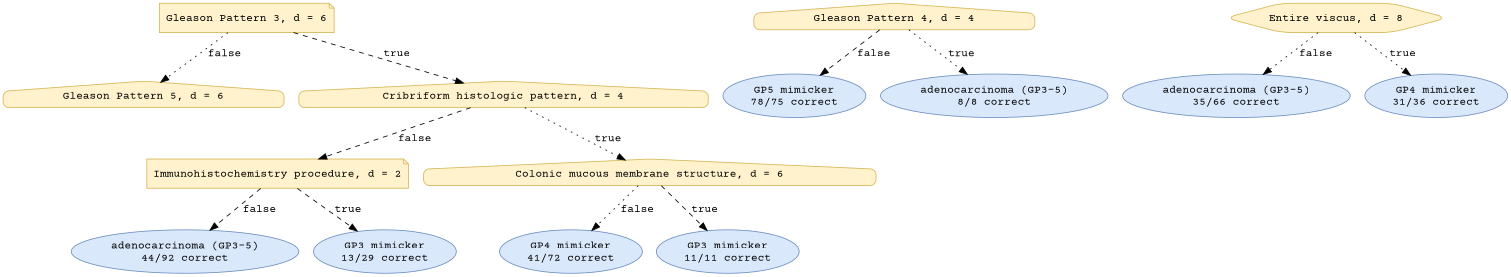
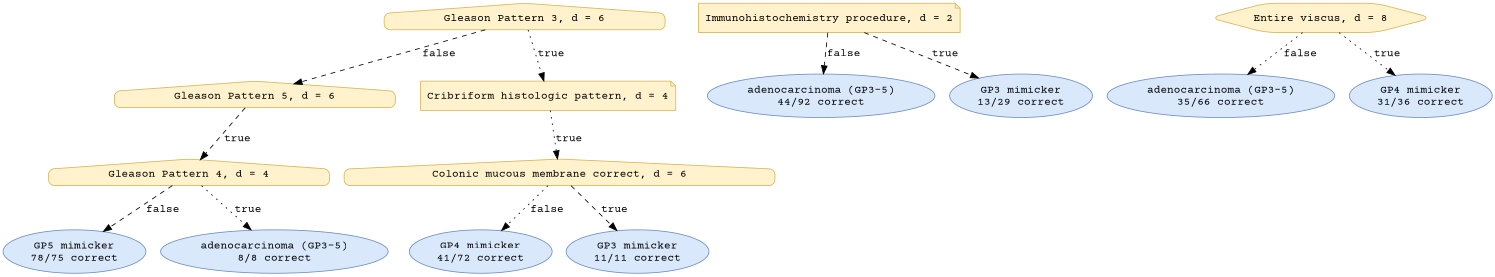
(247, 18) -> (525, 18)
(198, 55) -> (394, 56)
(375, 57) -> (535, 52)
(504, 96) -> (548, 96)
none -> (225, 131)
(399, 132) -> none
(650, 174) -> (560, 174)
